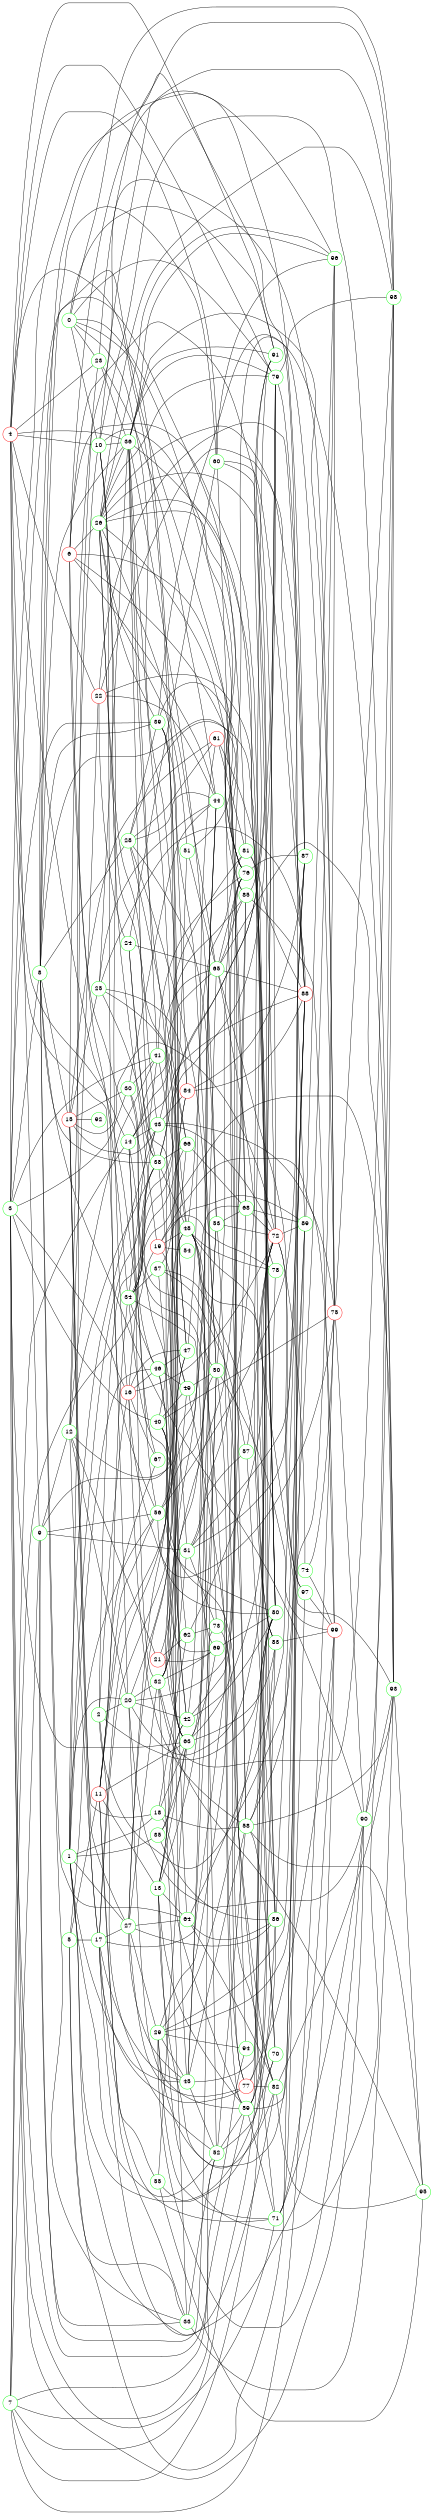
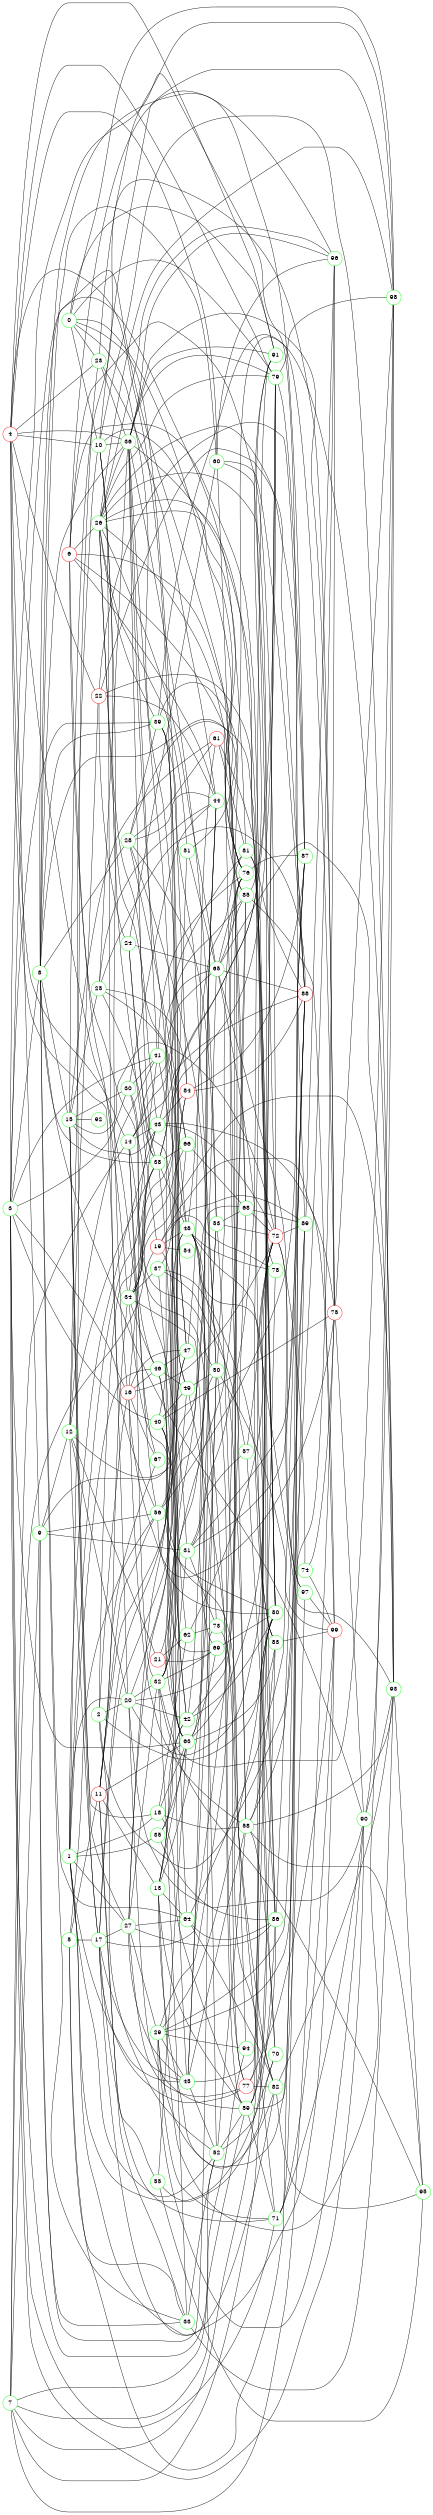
(69, 1120) -> (69, 1120)
